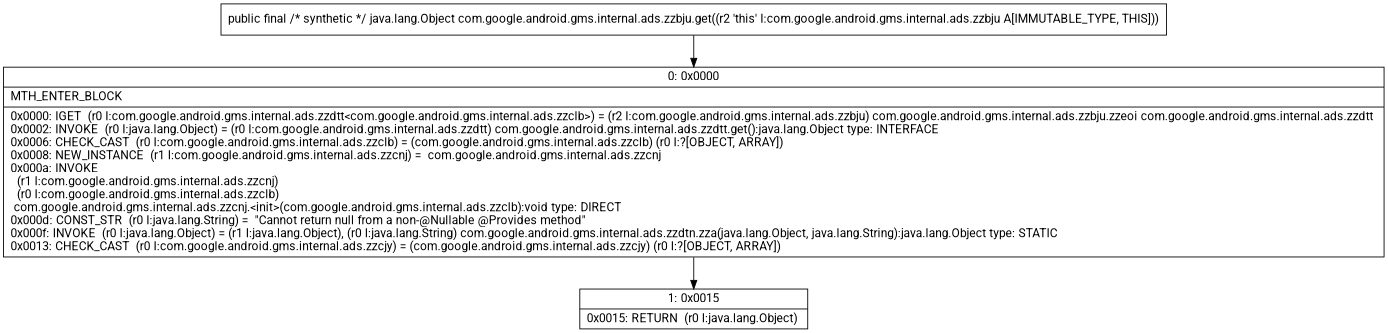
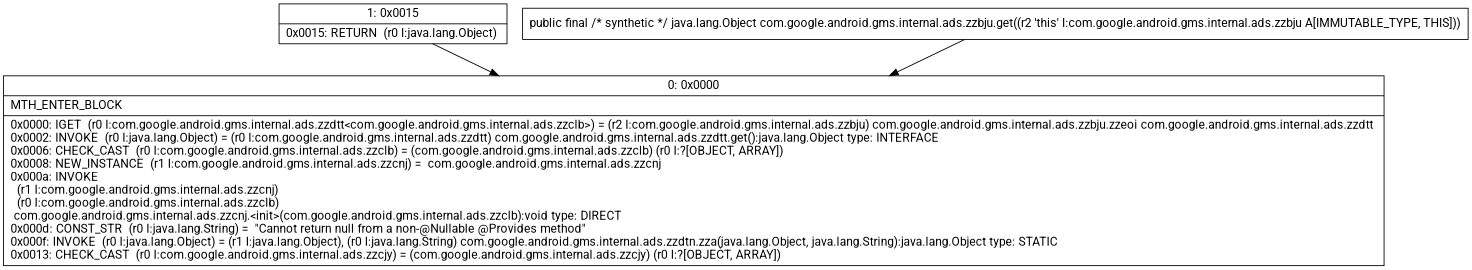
(694, 269) -> (462, 58)
